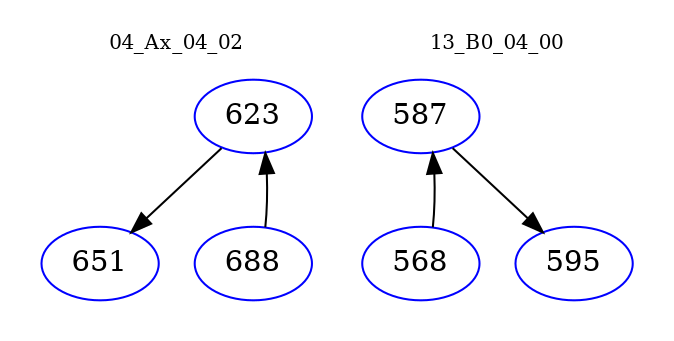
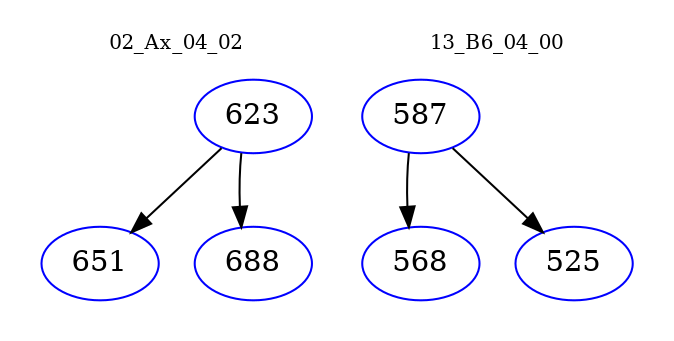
(177, 44) -> (177, 44)
(497, 44) -> (497, 44)
(267, 201) -> (240, 180)
(435, 201) -> (407, 180)
(574, 264) -> (574, 264)
